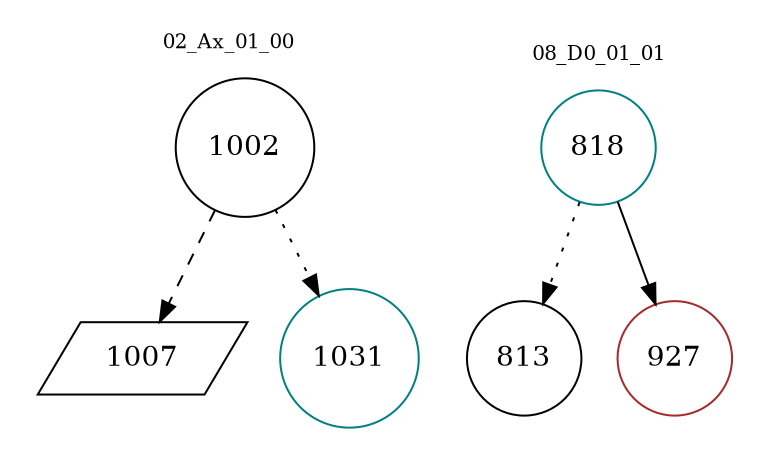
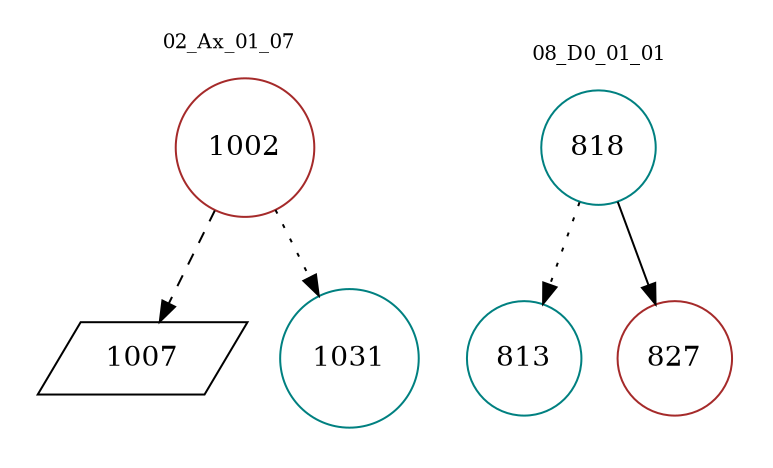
(229, 43) -> (229, 43)
(245, 148) -> (245, 148)
(524, 358) -> (524, 358)
(675, 358) -> (675, 358)
